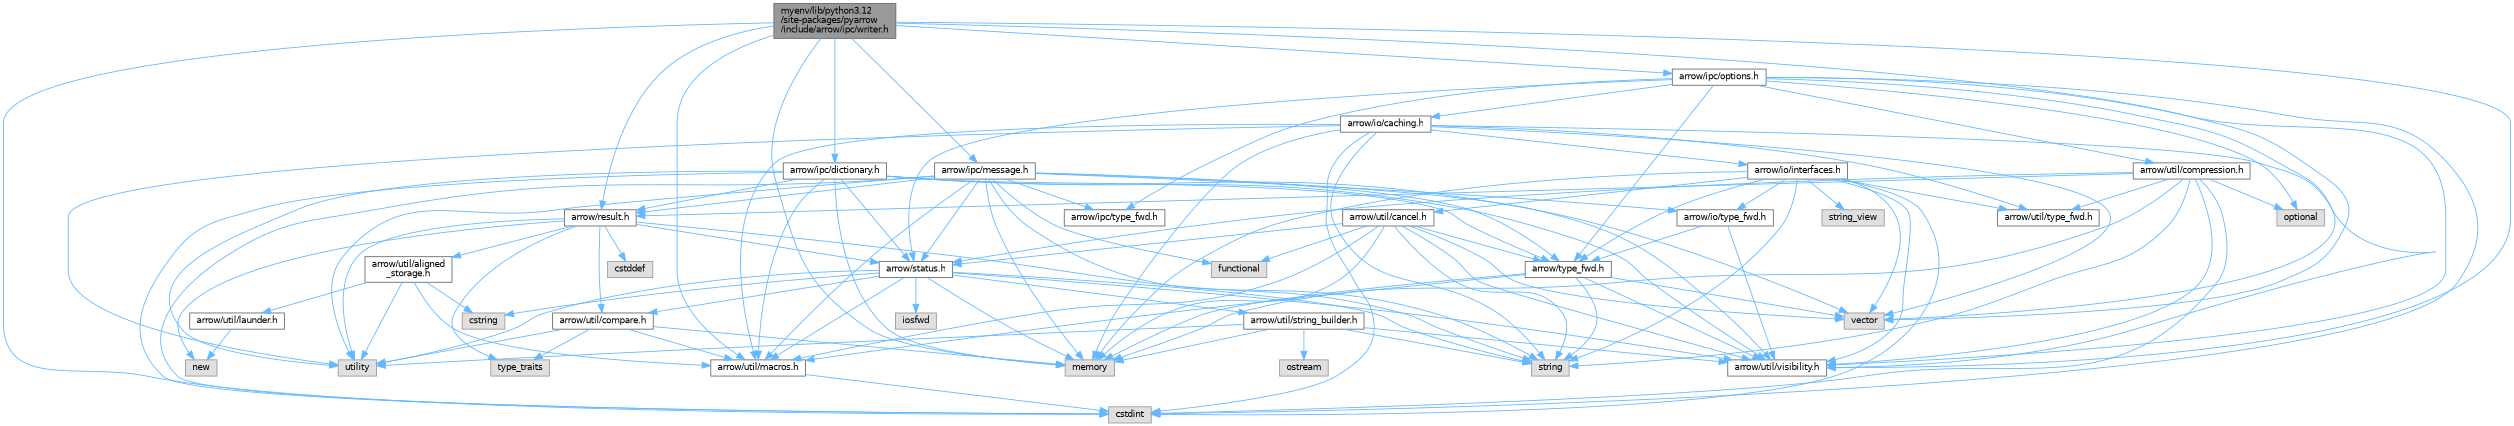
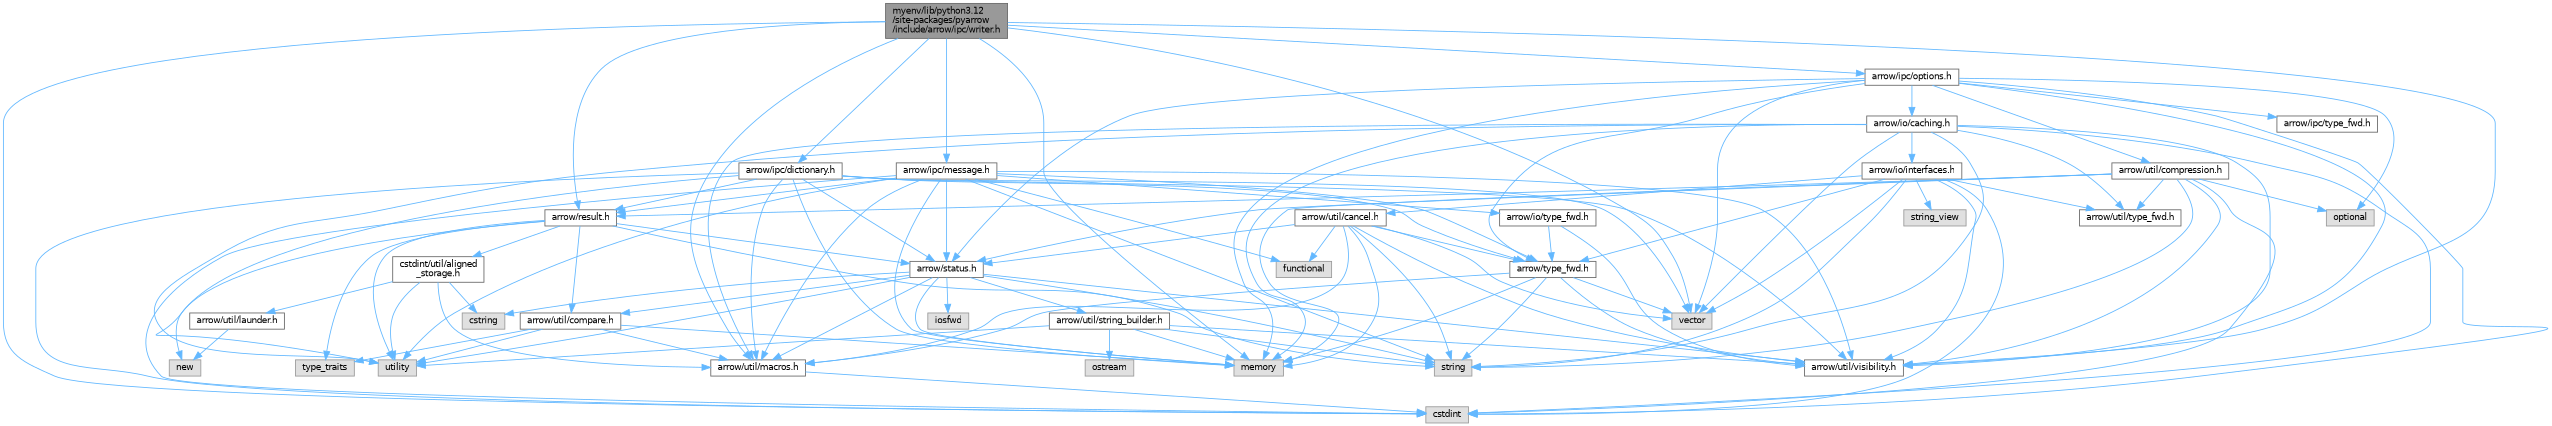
(1487, 186) -> (1509, 118)
(1765, 192) -> none
(1046, 193) -> none
(408, 269) -> (438, 269)
(630, 269) -> none
